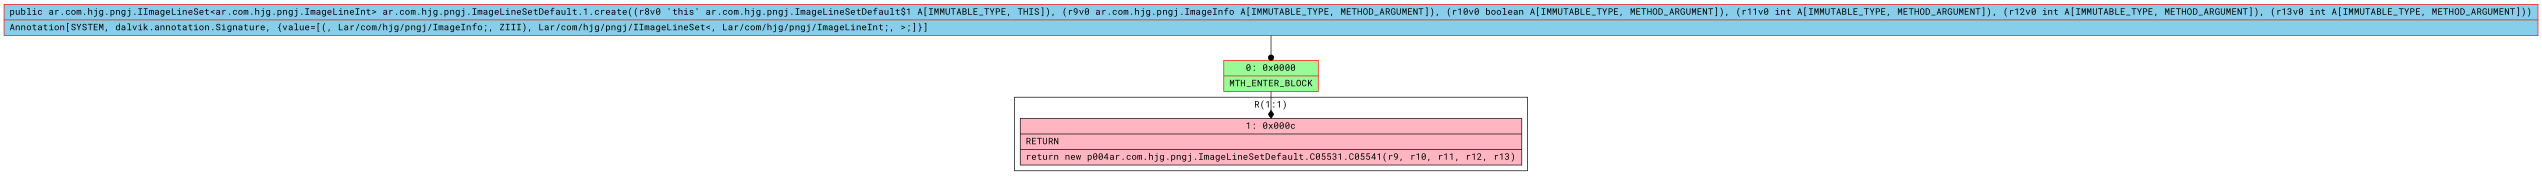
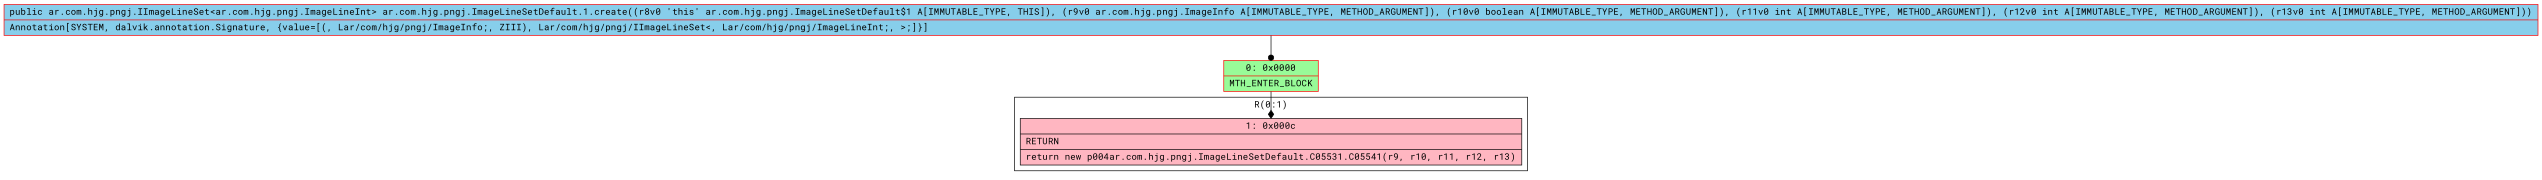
(1271, 105) -> (1271, 105)
